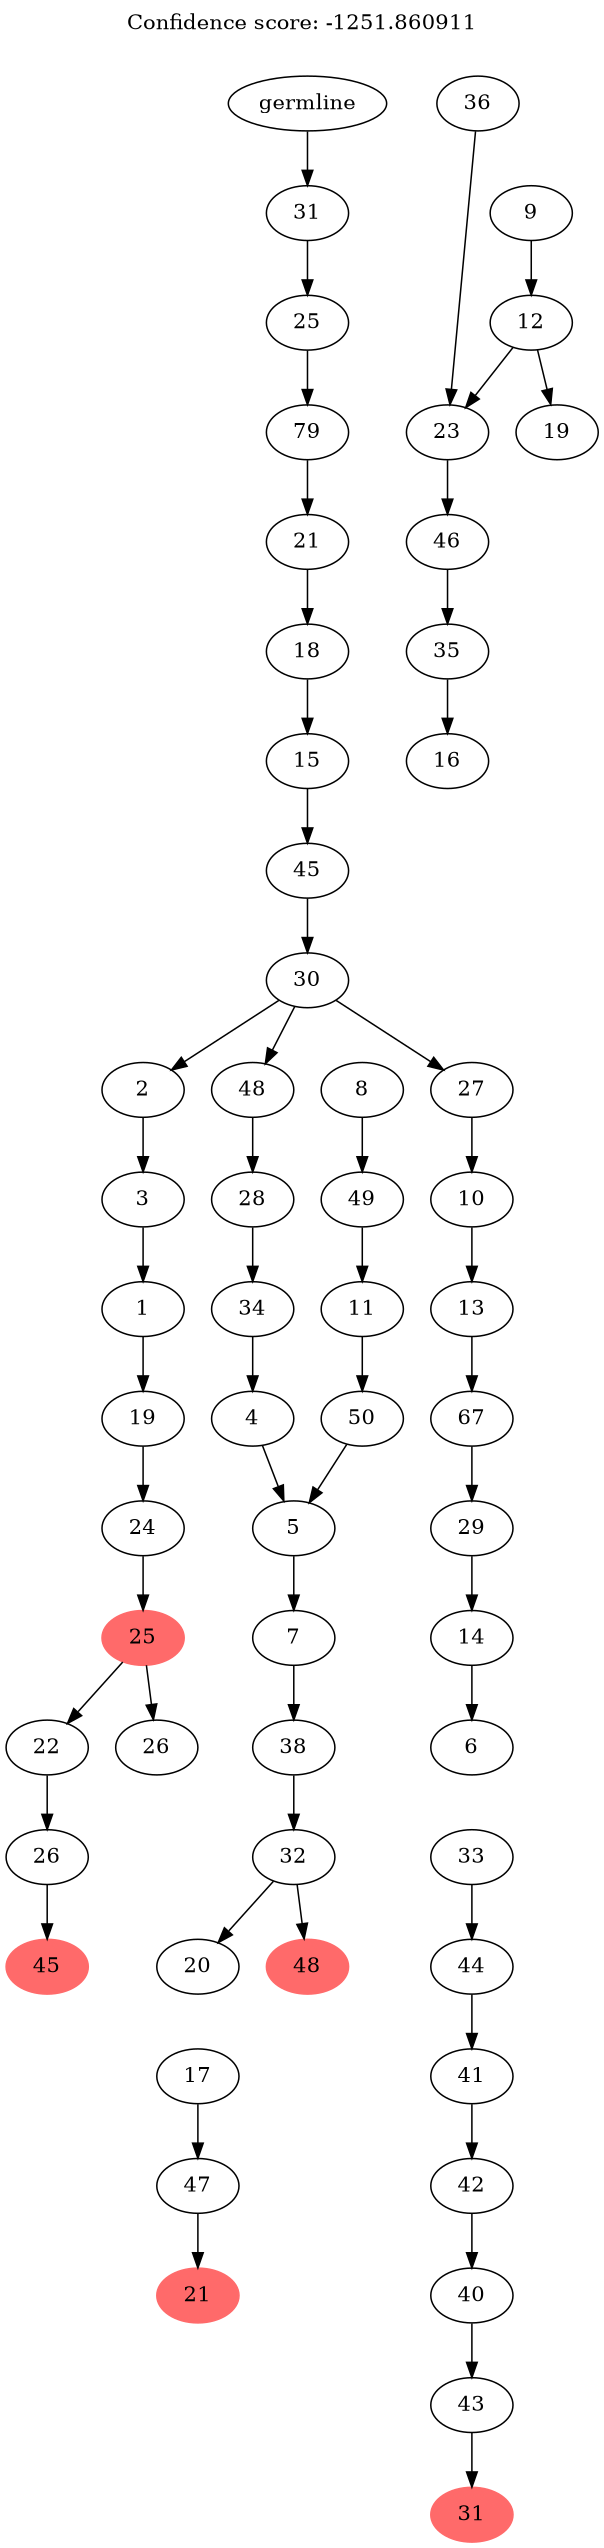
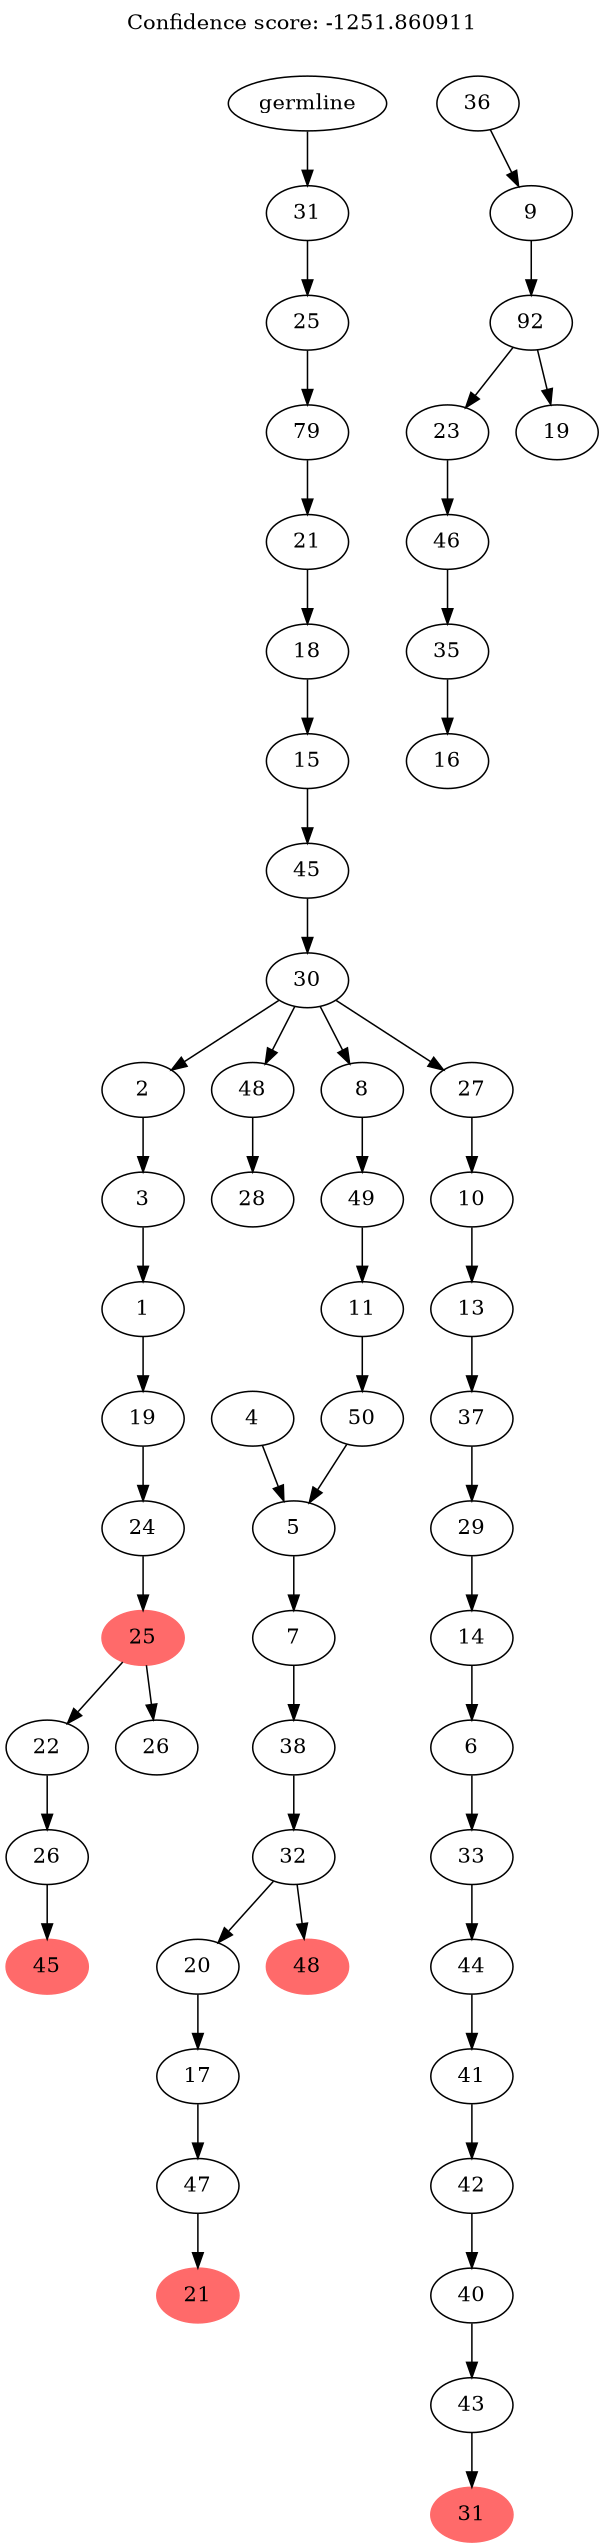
(463, 260) -> (501, 151)
(531, 323) -> (531, 323)
none -> (331, 1028)
(253, 1309) -> none
(472, 1419) -> (472, 1419)
none -> (472, 1795)
none -> (198, 2014)
